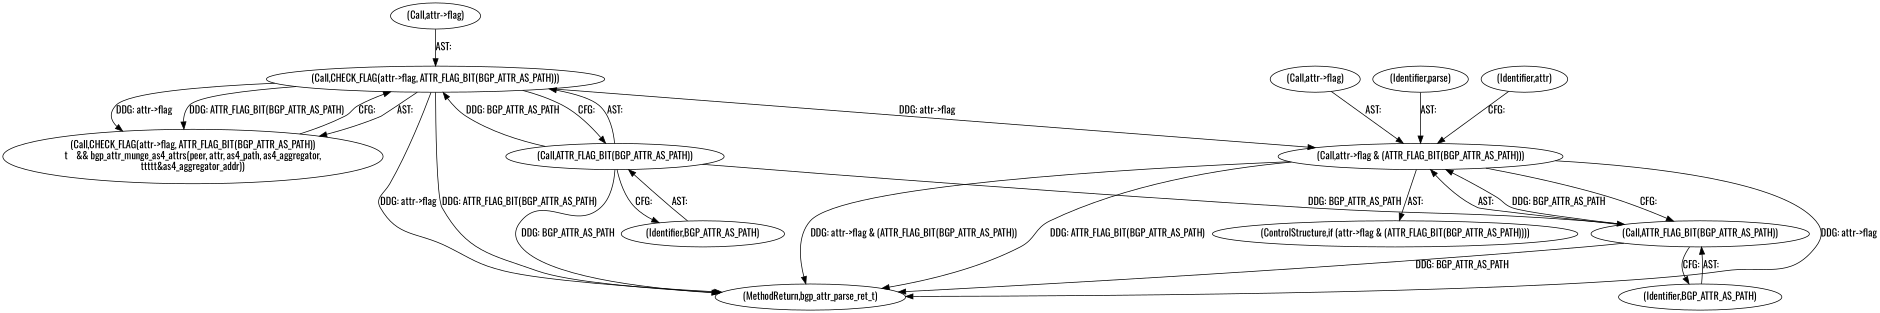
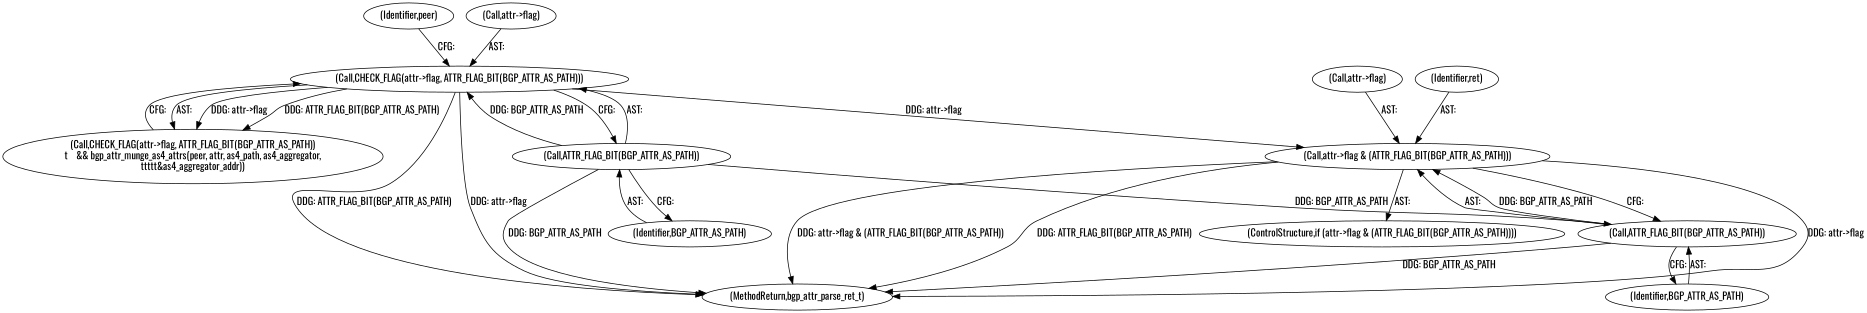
none -> (409, 16)
(1421, 79) -> (1457, 79)
(1524, 79) -> none
